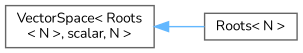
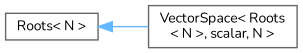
(187, 27) -> (130, 27)
